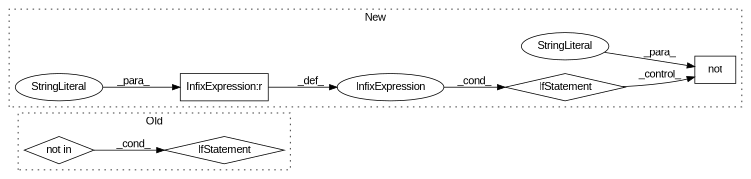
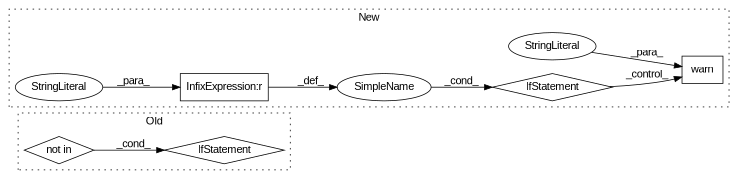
(715, 70) -> (702, 70)
(391, 87) -> (384, 87)
